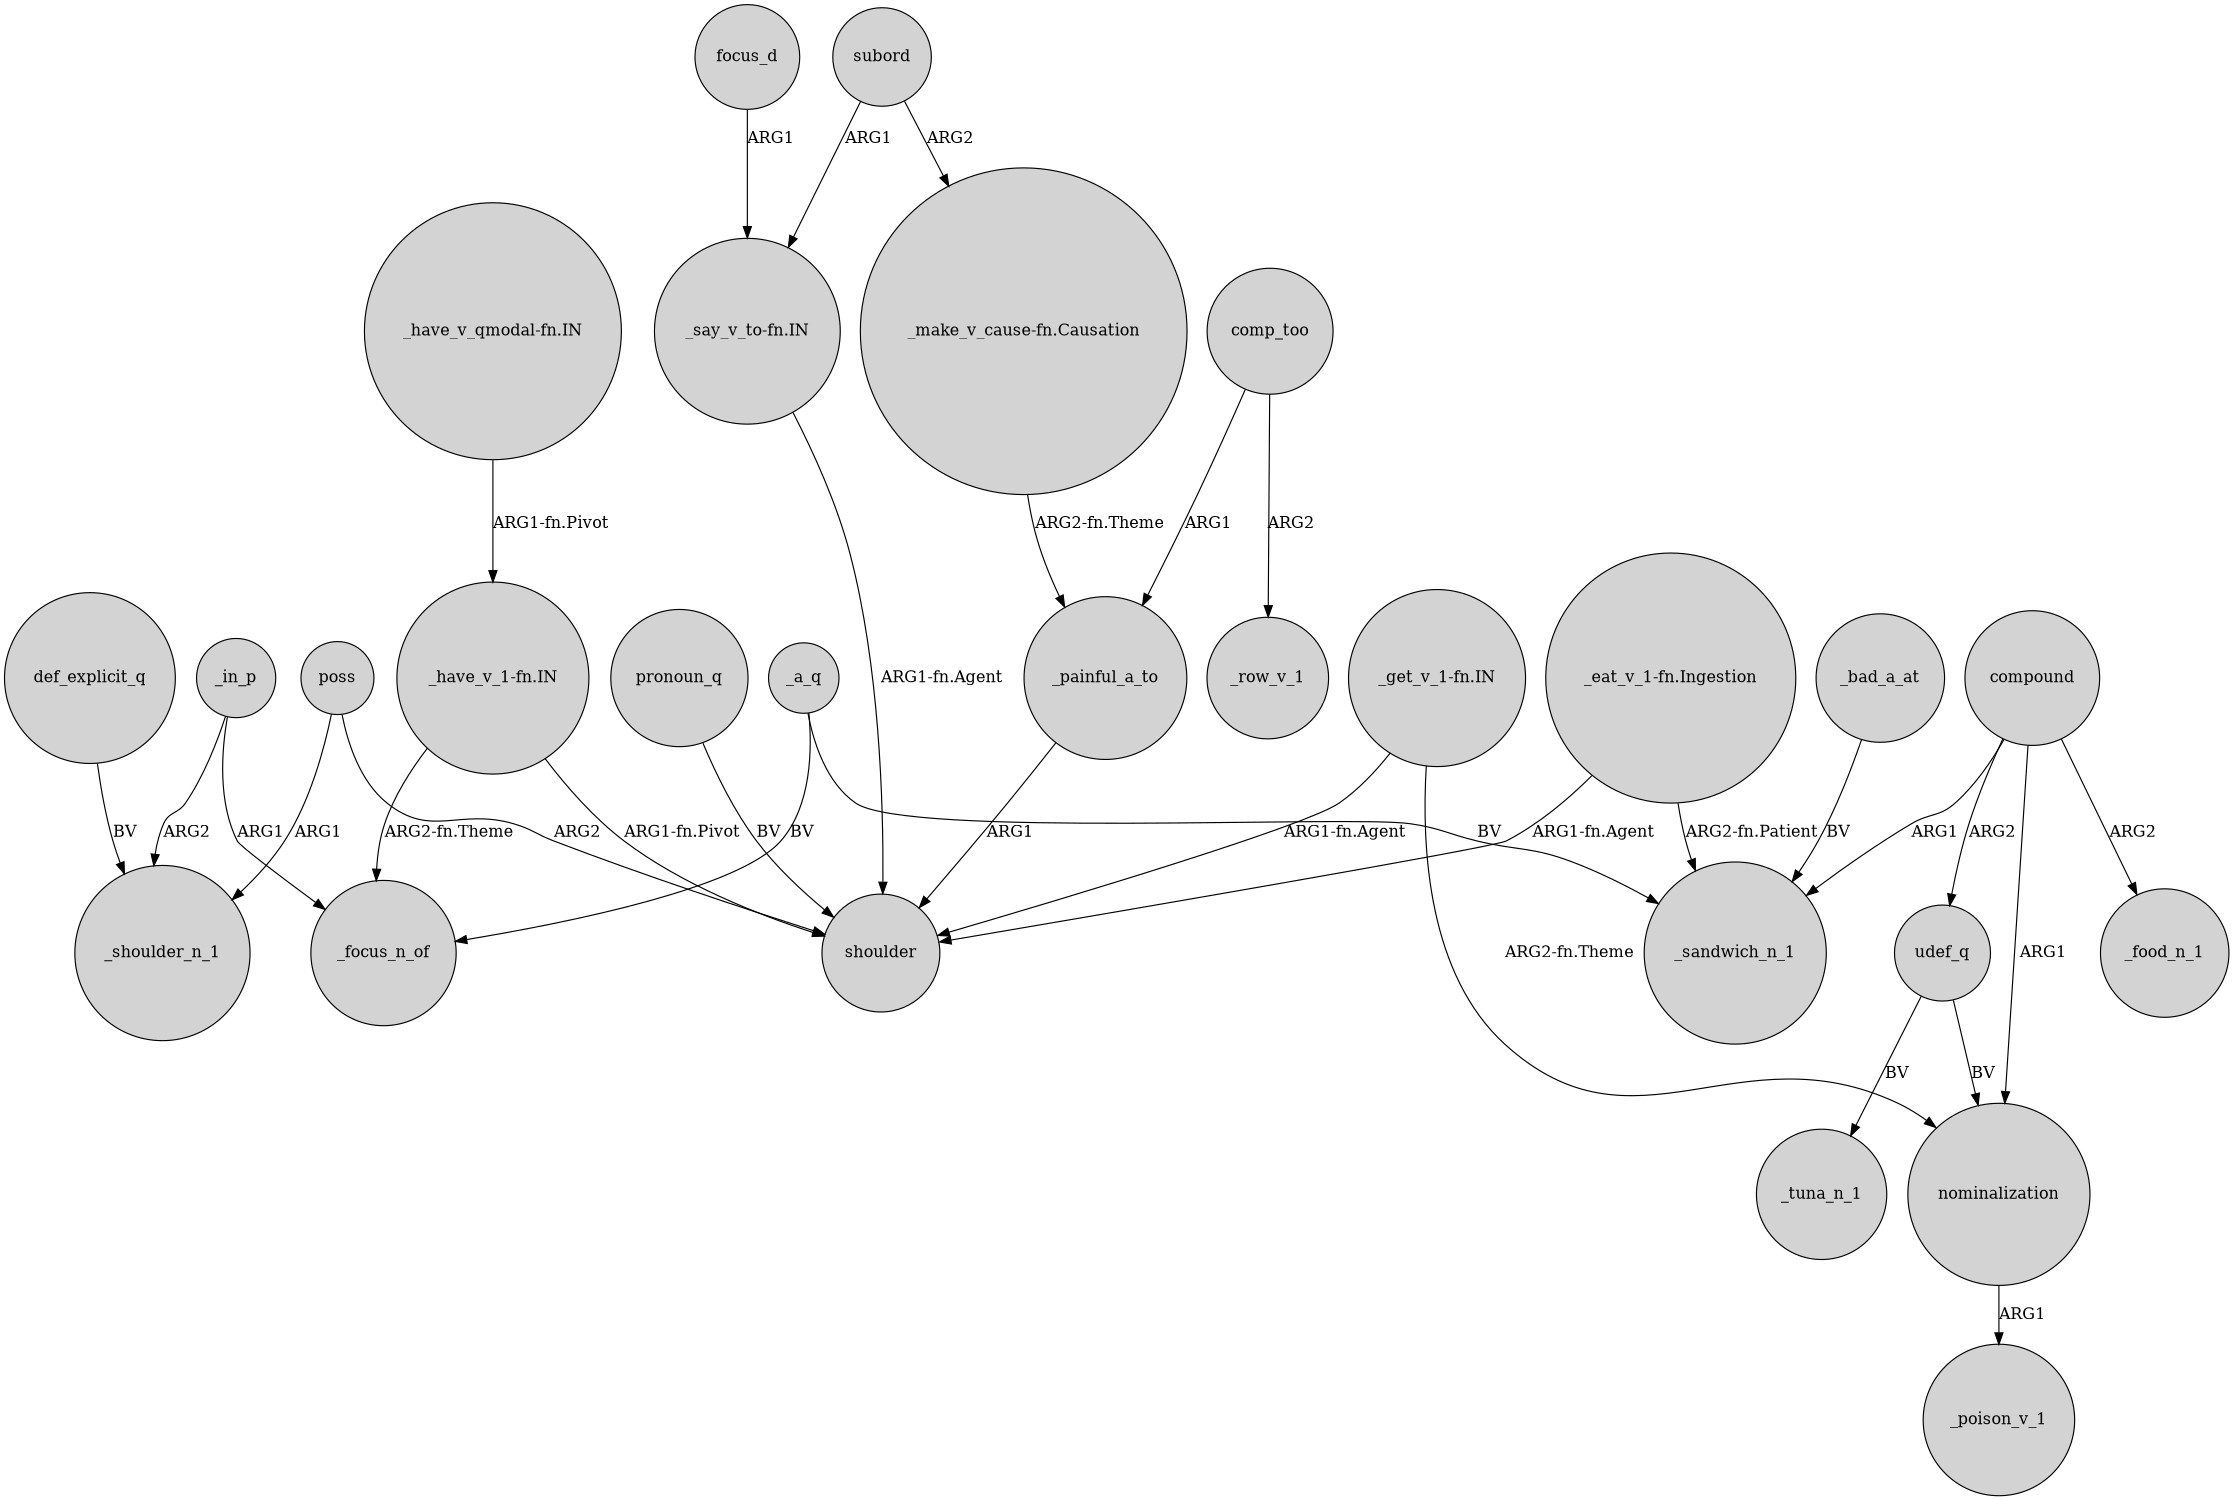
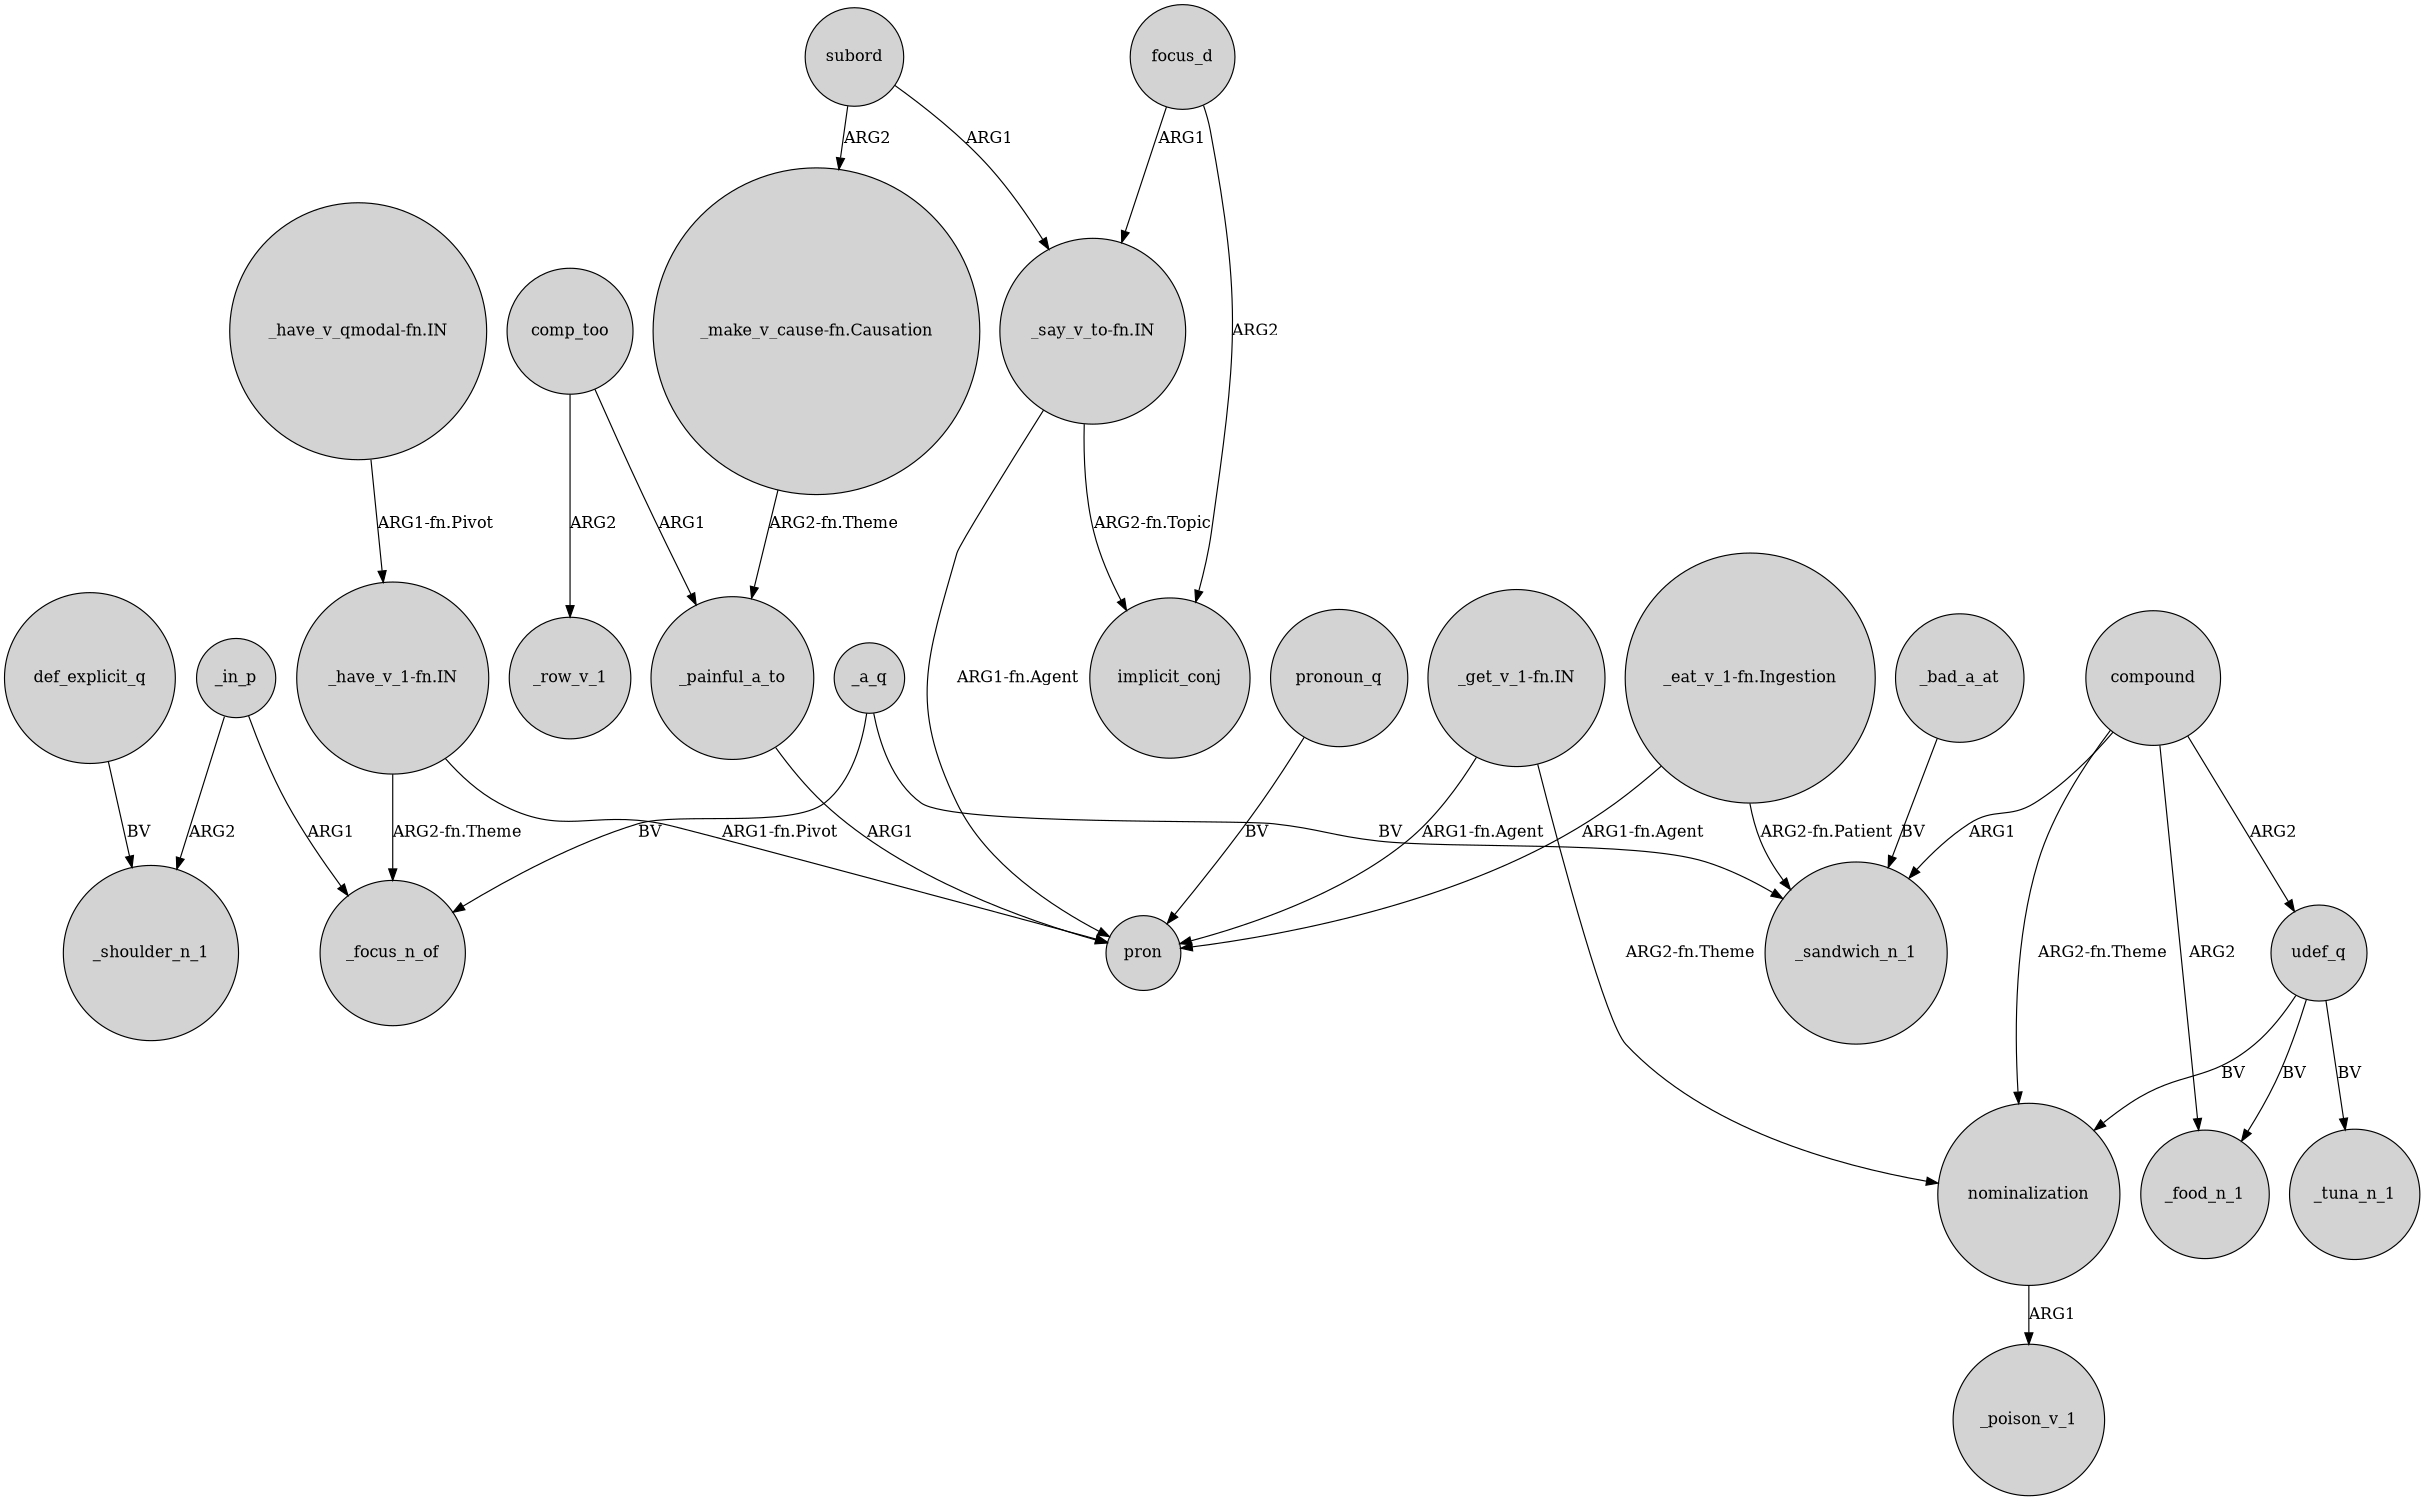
(337, 678) -> none
none -> (1170, 678)
(881, 953) -> (1143, 953)
(2043, 953) -> (2103, 953)
none -> (2282, 1067)
